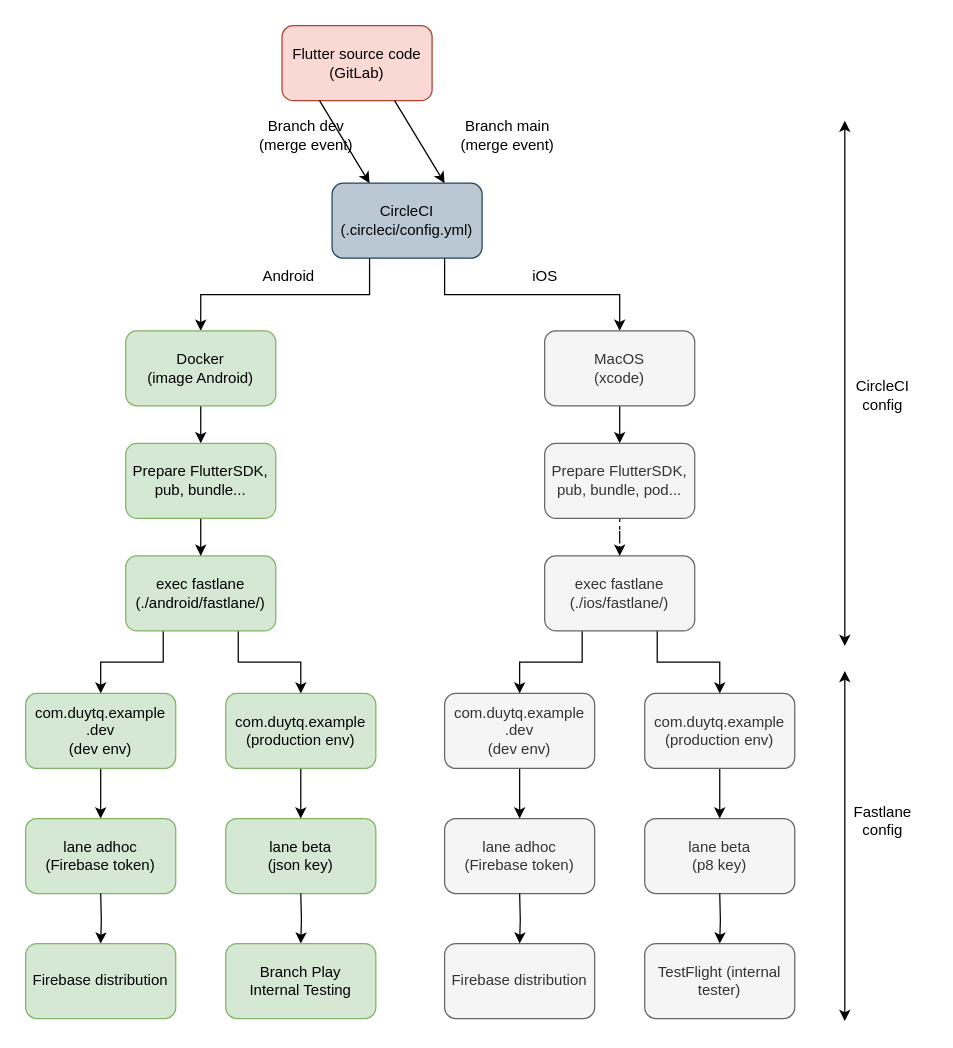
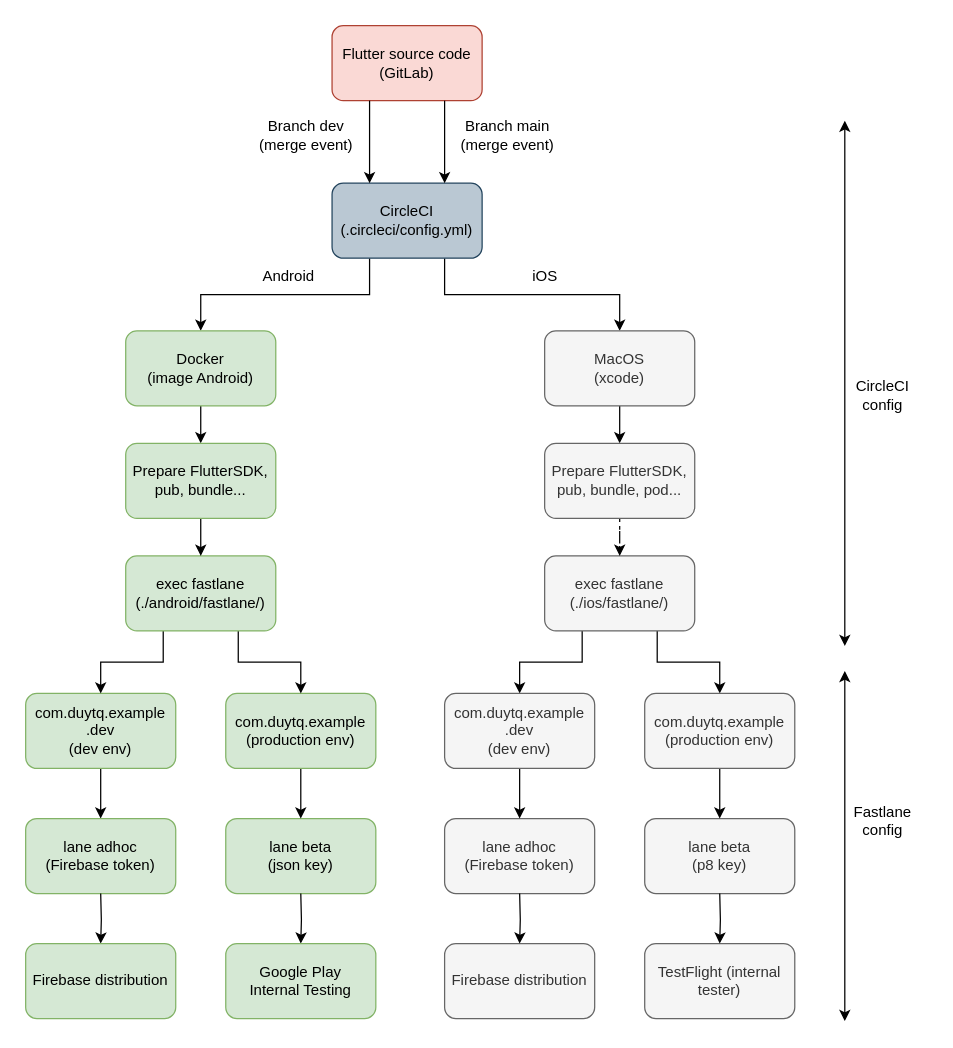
(357, 63) -> (407, 63)
(301, 981) -> (301, 981)
